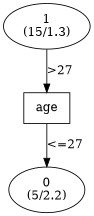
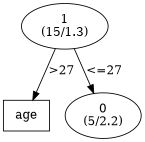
(47, 141) -> (82, 67)
